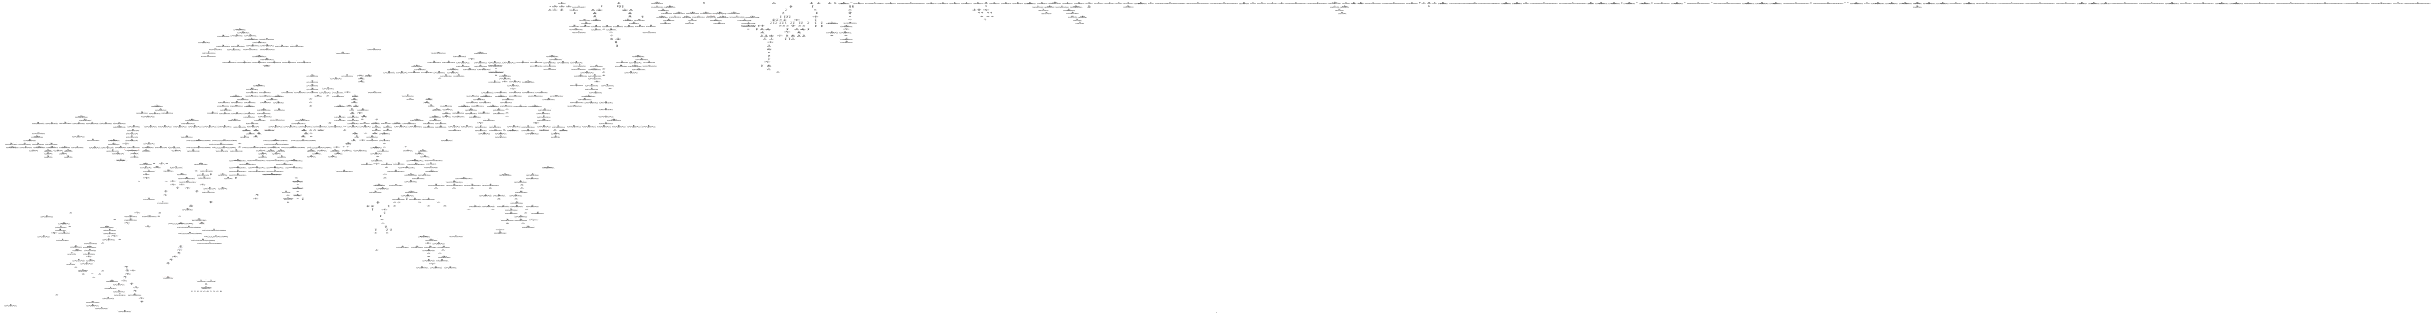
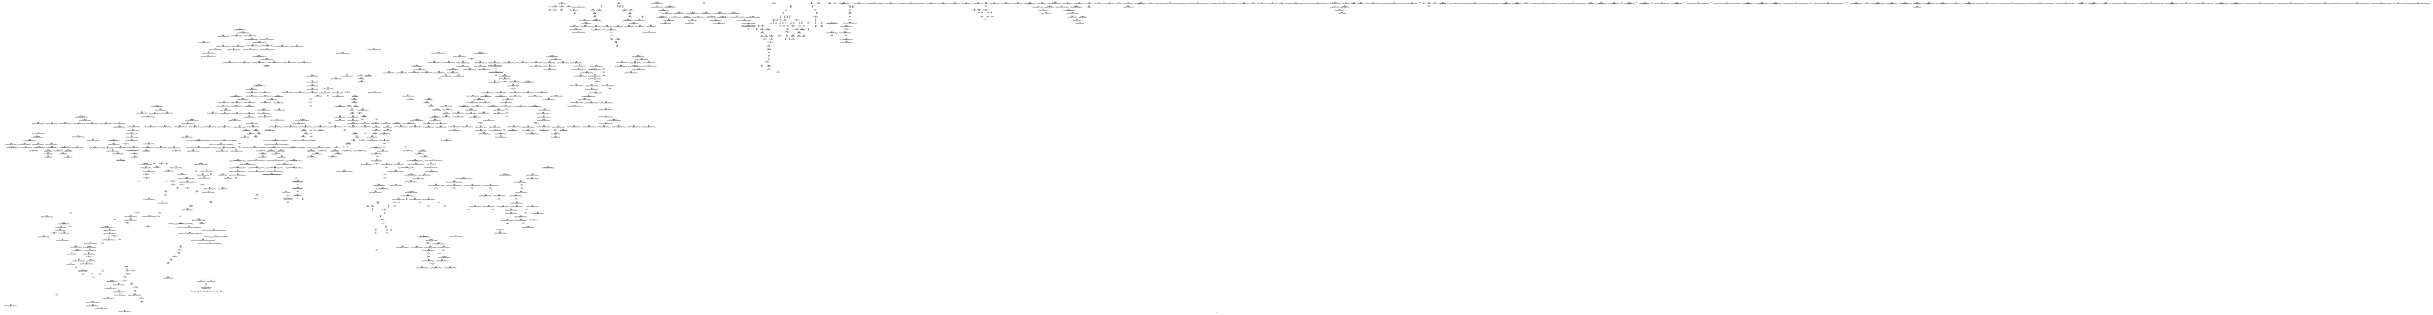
(260, 120) -> none
